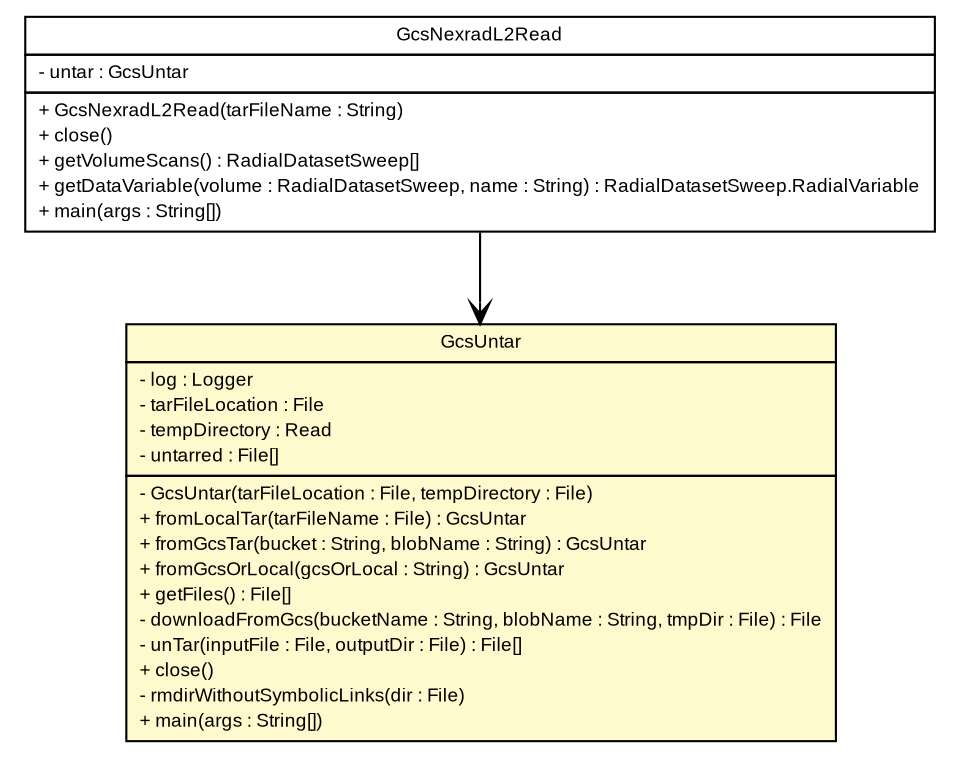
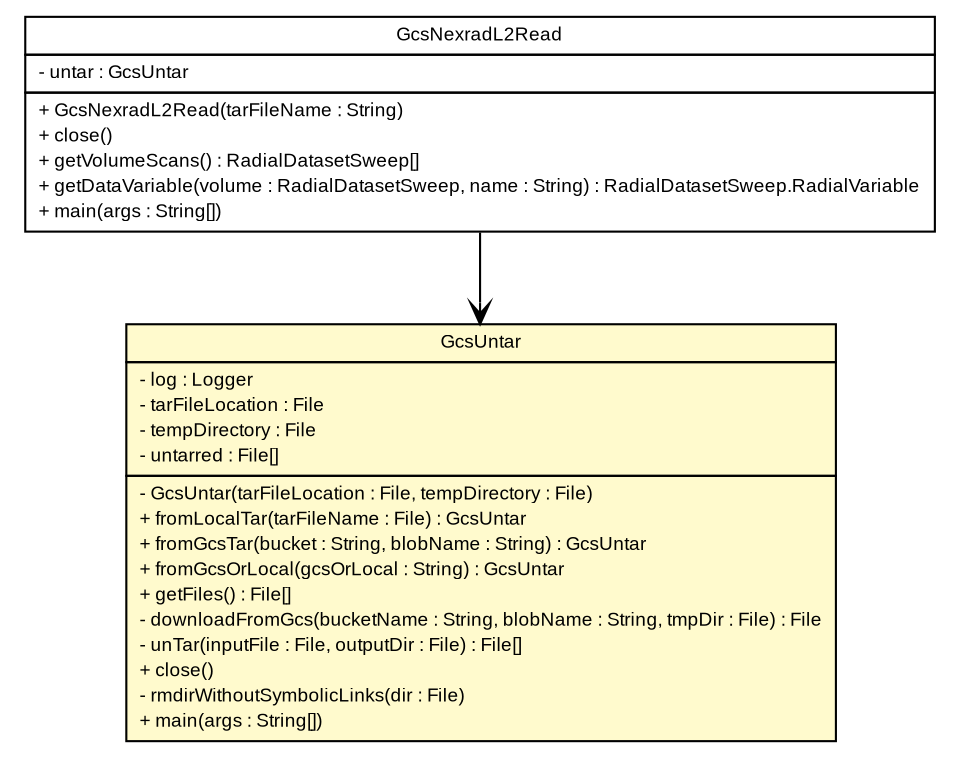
(237, 431) -> (228, 431)
